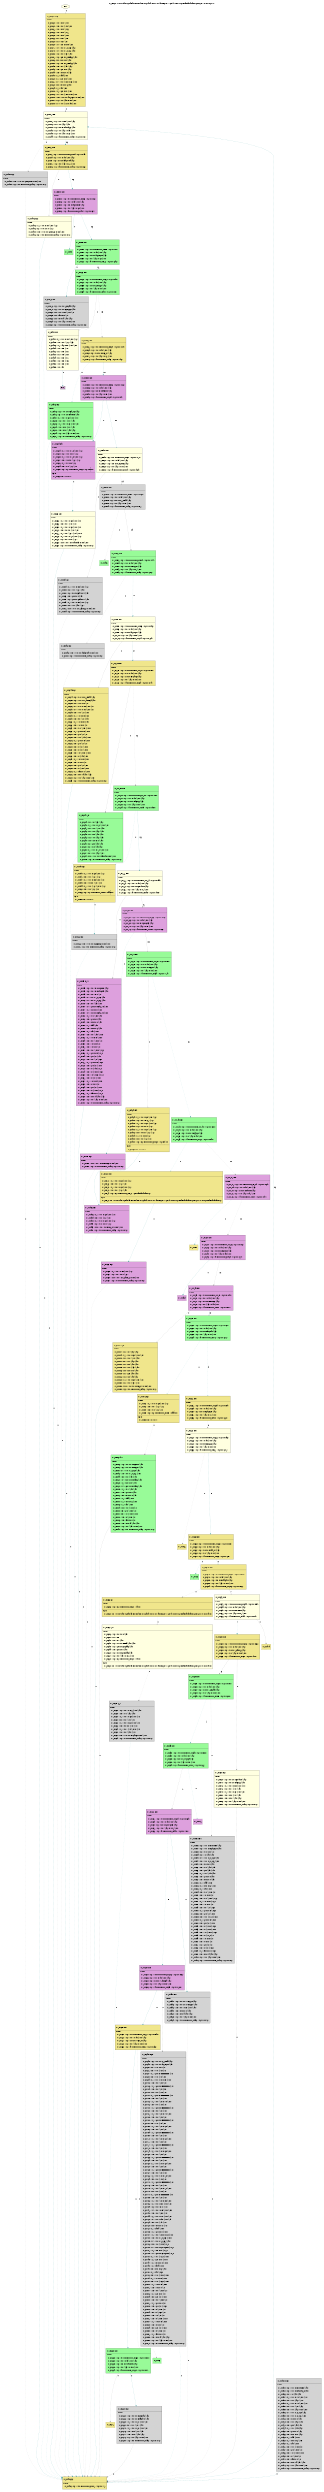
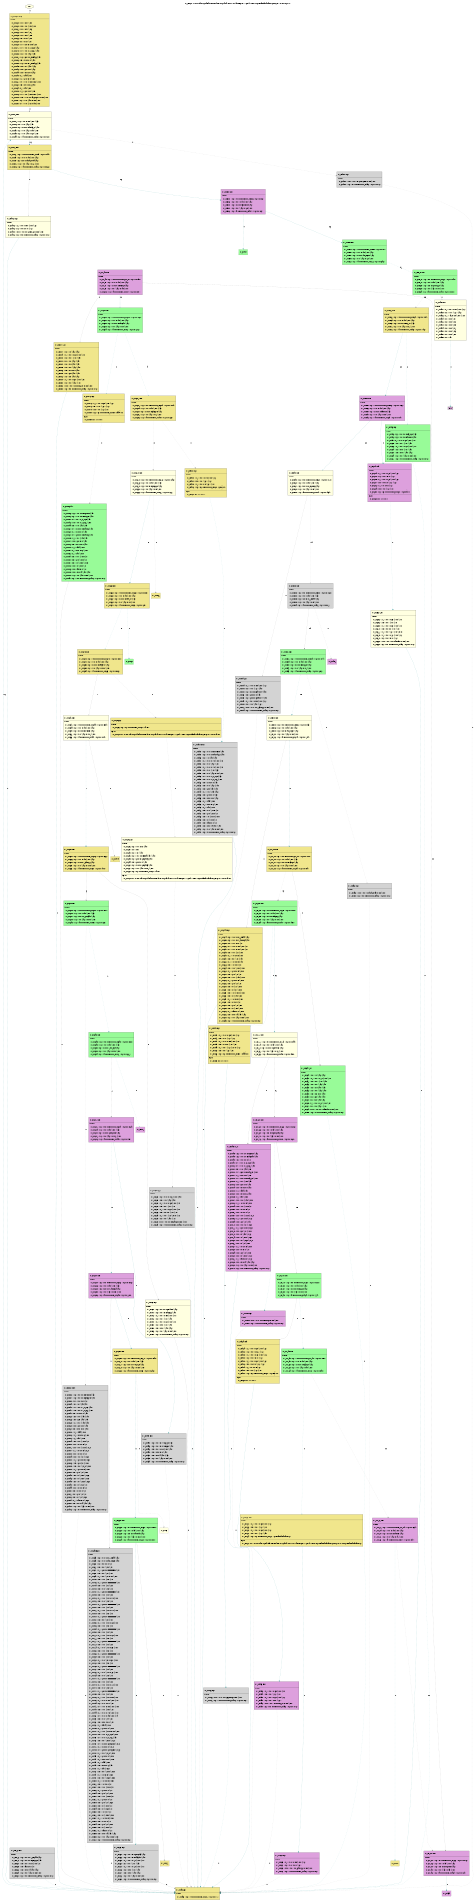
(70, 279) -> none
none -> (206, 483)
(104, 563) -> (332, 662)
(217, 1272) -> (432, 930)
(157, 2361) -> (164, 1530)
